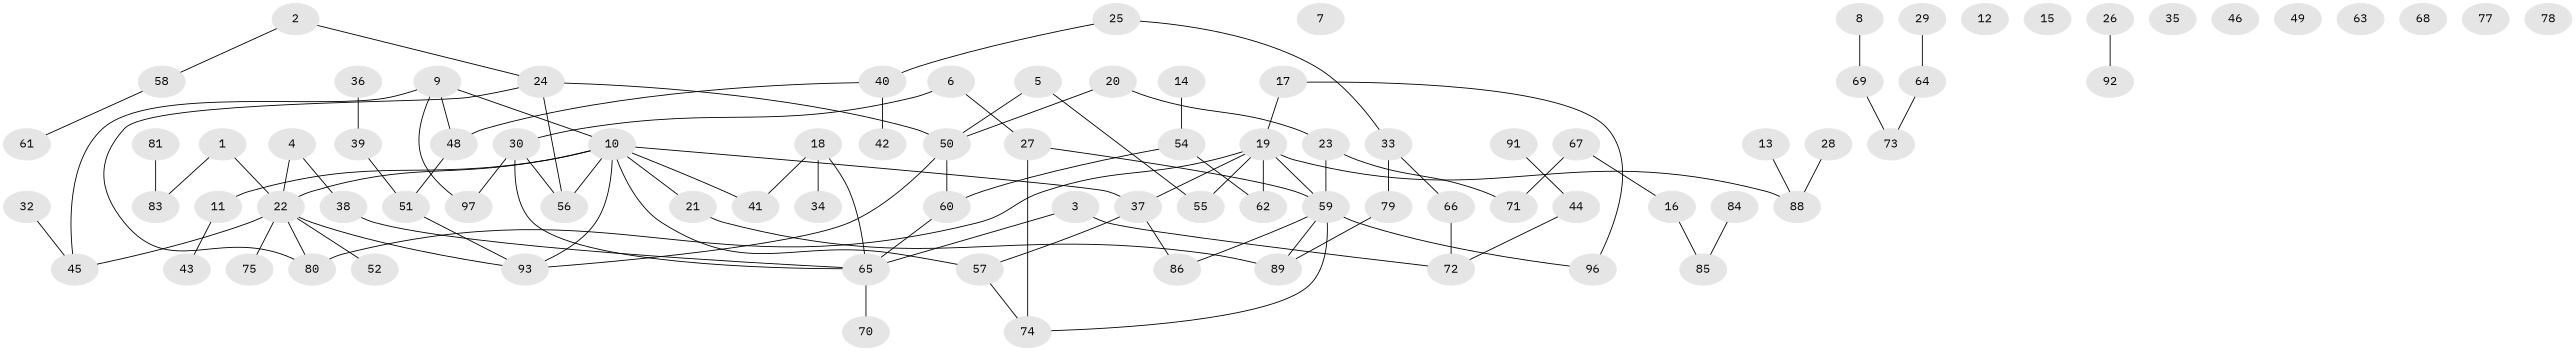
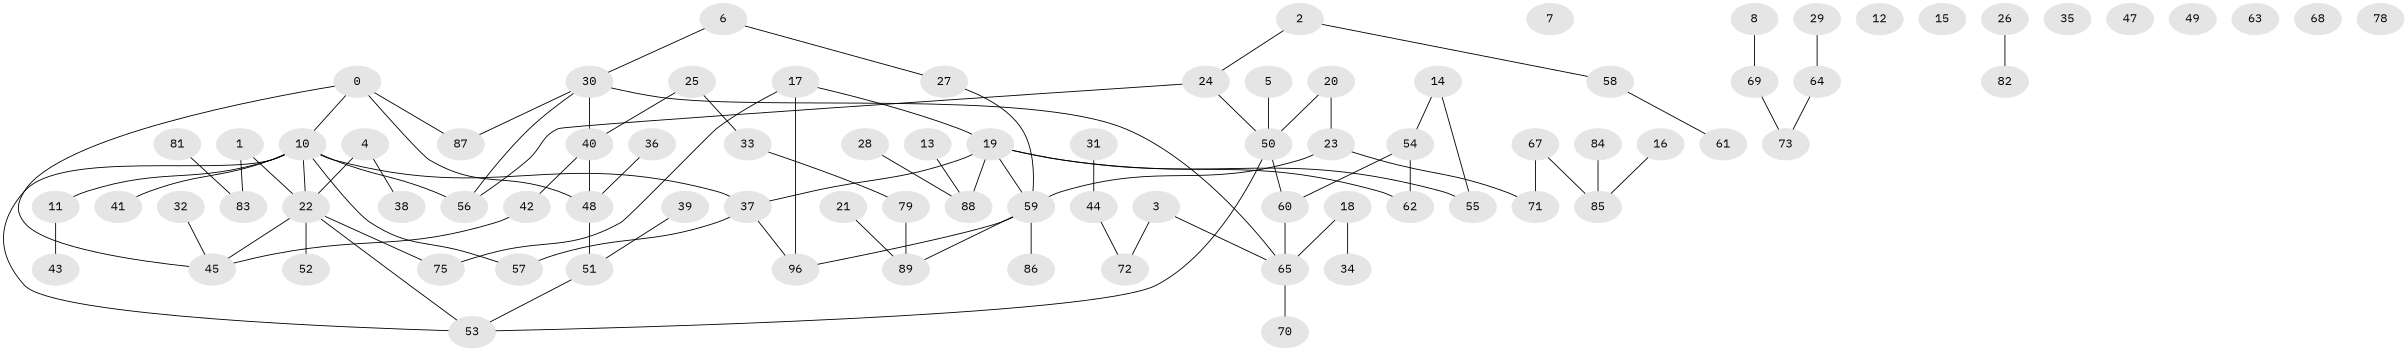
(2235, 19) -> (2130, 19)
(2486, 19) -> none
(437, 82) -> (357, 82)
(2110, 82) -> (2005, 82)
(358, 113) -> (616, 180)
none -> (589, 113)
(1119, 144) -> (1455, 144)
(1514, 144) -> (1094, 144)
(653, 176) -> none
(787, 176) -> none
(1629, 179) -> (1567, 176)
(469, 207) -> (461, 144)
(1451, 207) -> none
none -> (635, 209)
(1158, 238) -> (772, 238)
none -> (365, 243)
(577, 250) -> none
(312, 270) -> none
(525, 270) -> (472, 332)
(1028, 332) -> none
